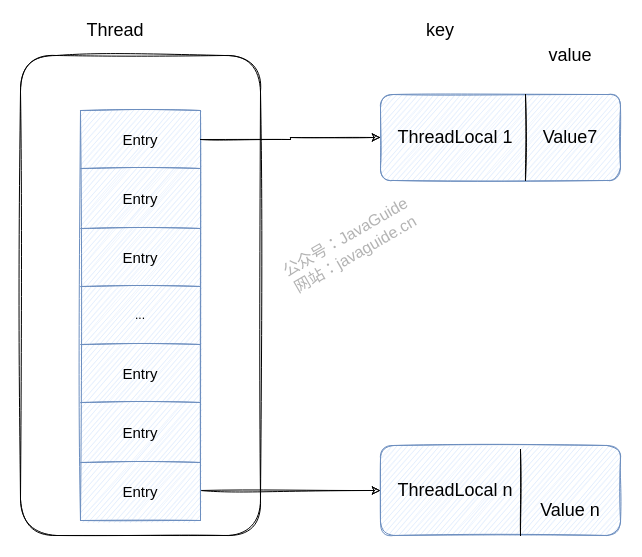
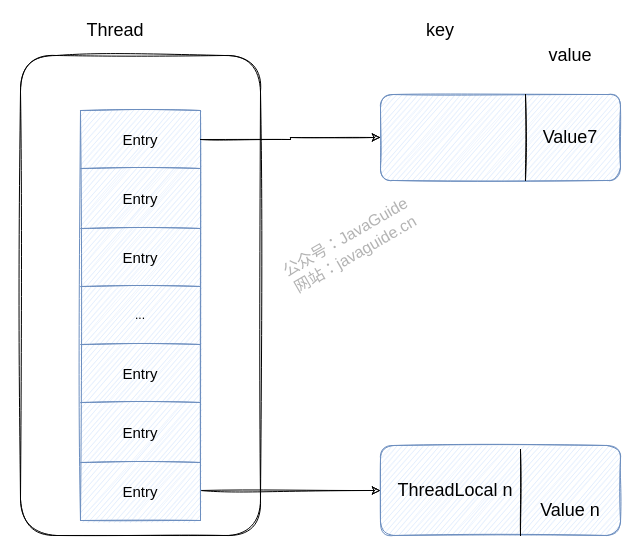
(456, 138) -> none
